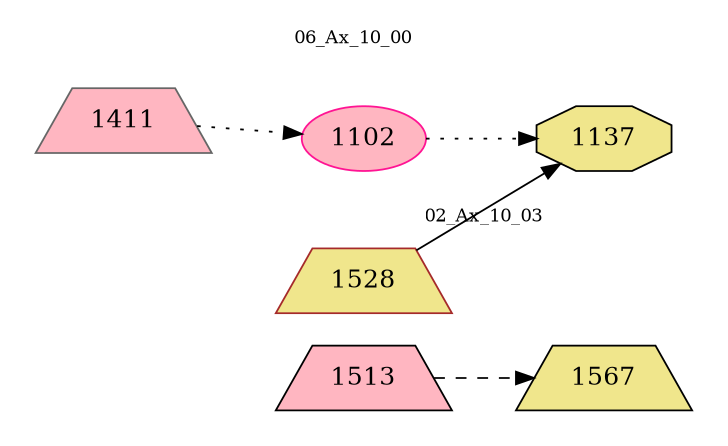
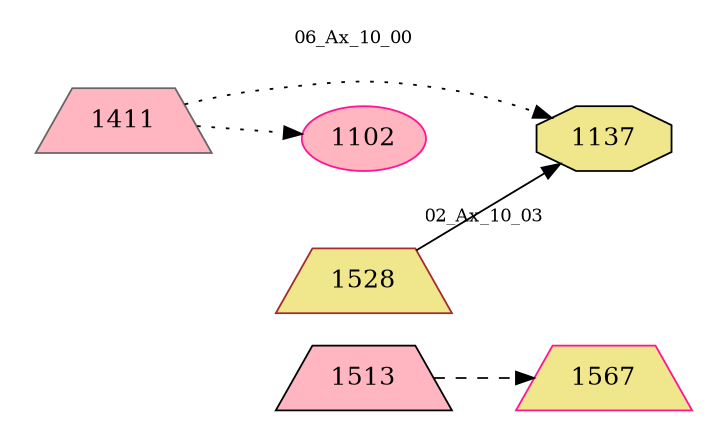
(472, 139) -> (360, 82)
(604, 378) -> (604, 378)
